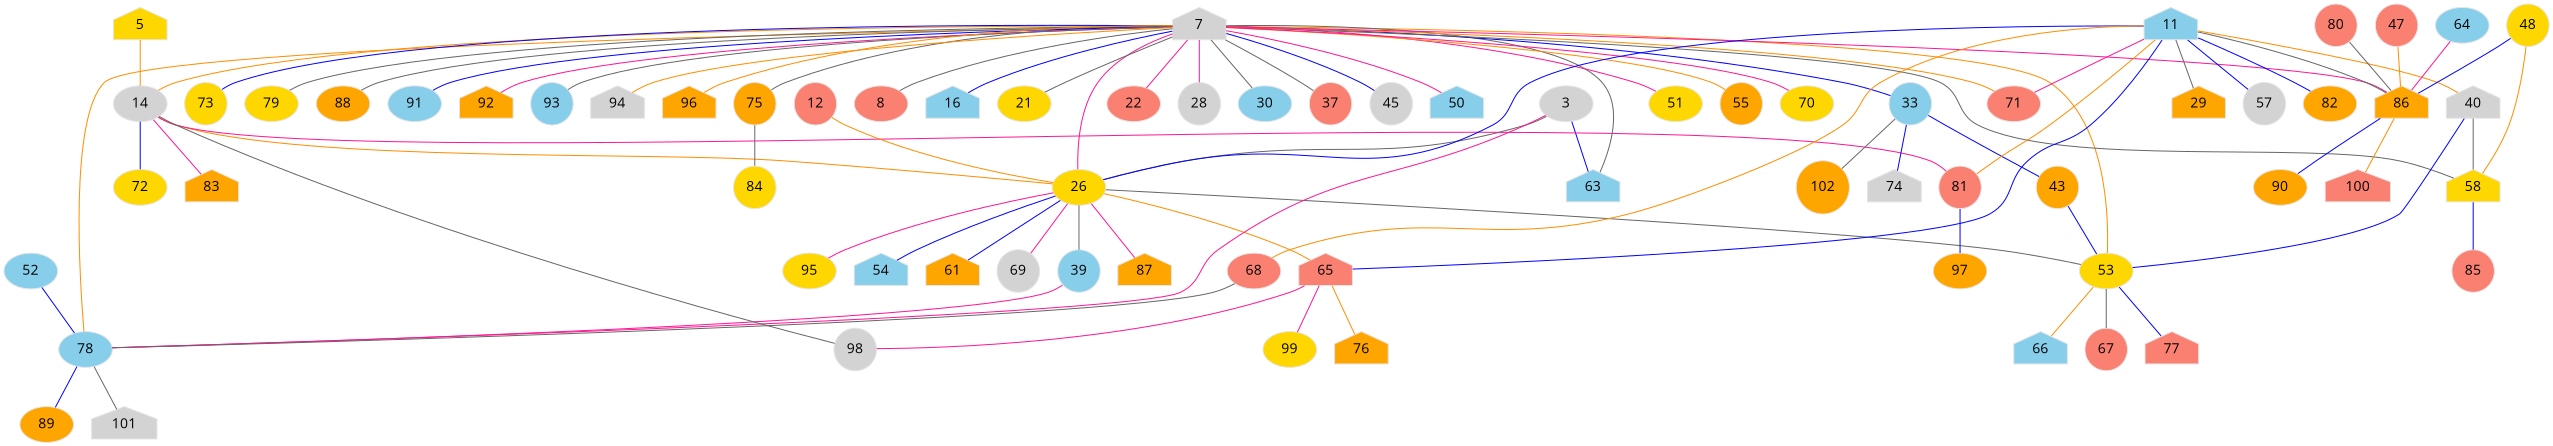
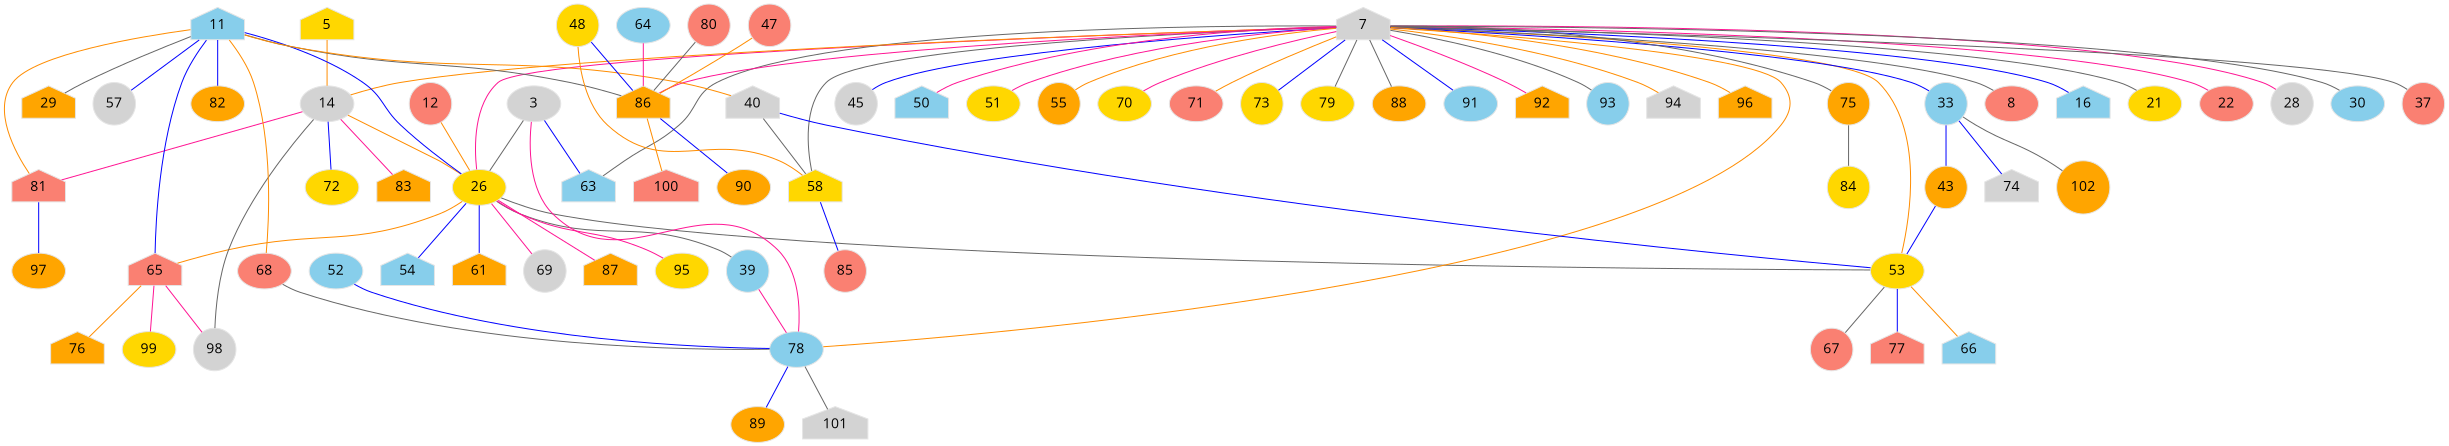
(2089, 66) -> none
(1960, 187) -> (39, 187)
